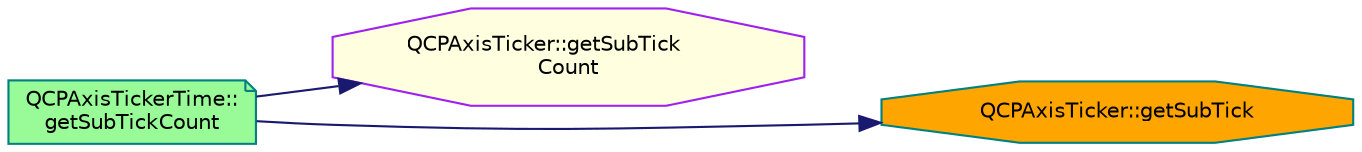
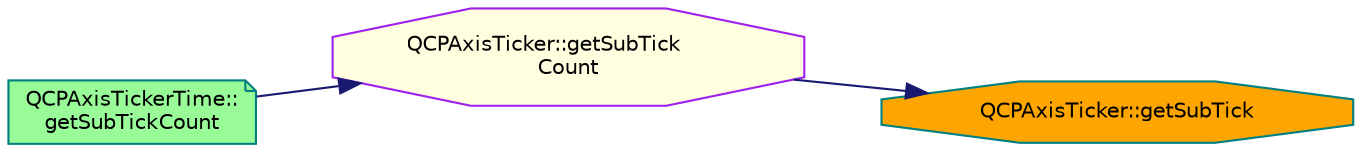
(558, 129) -> (850, 85)
